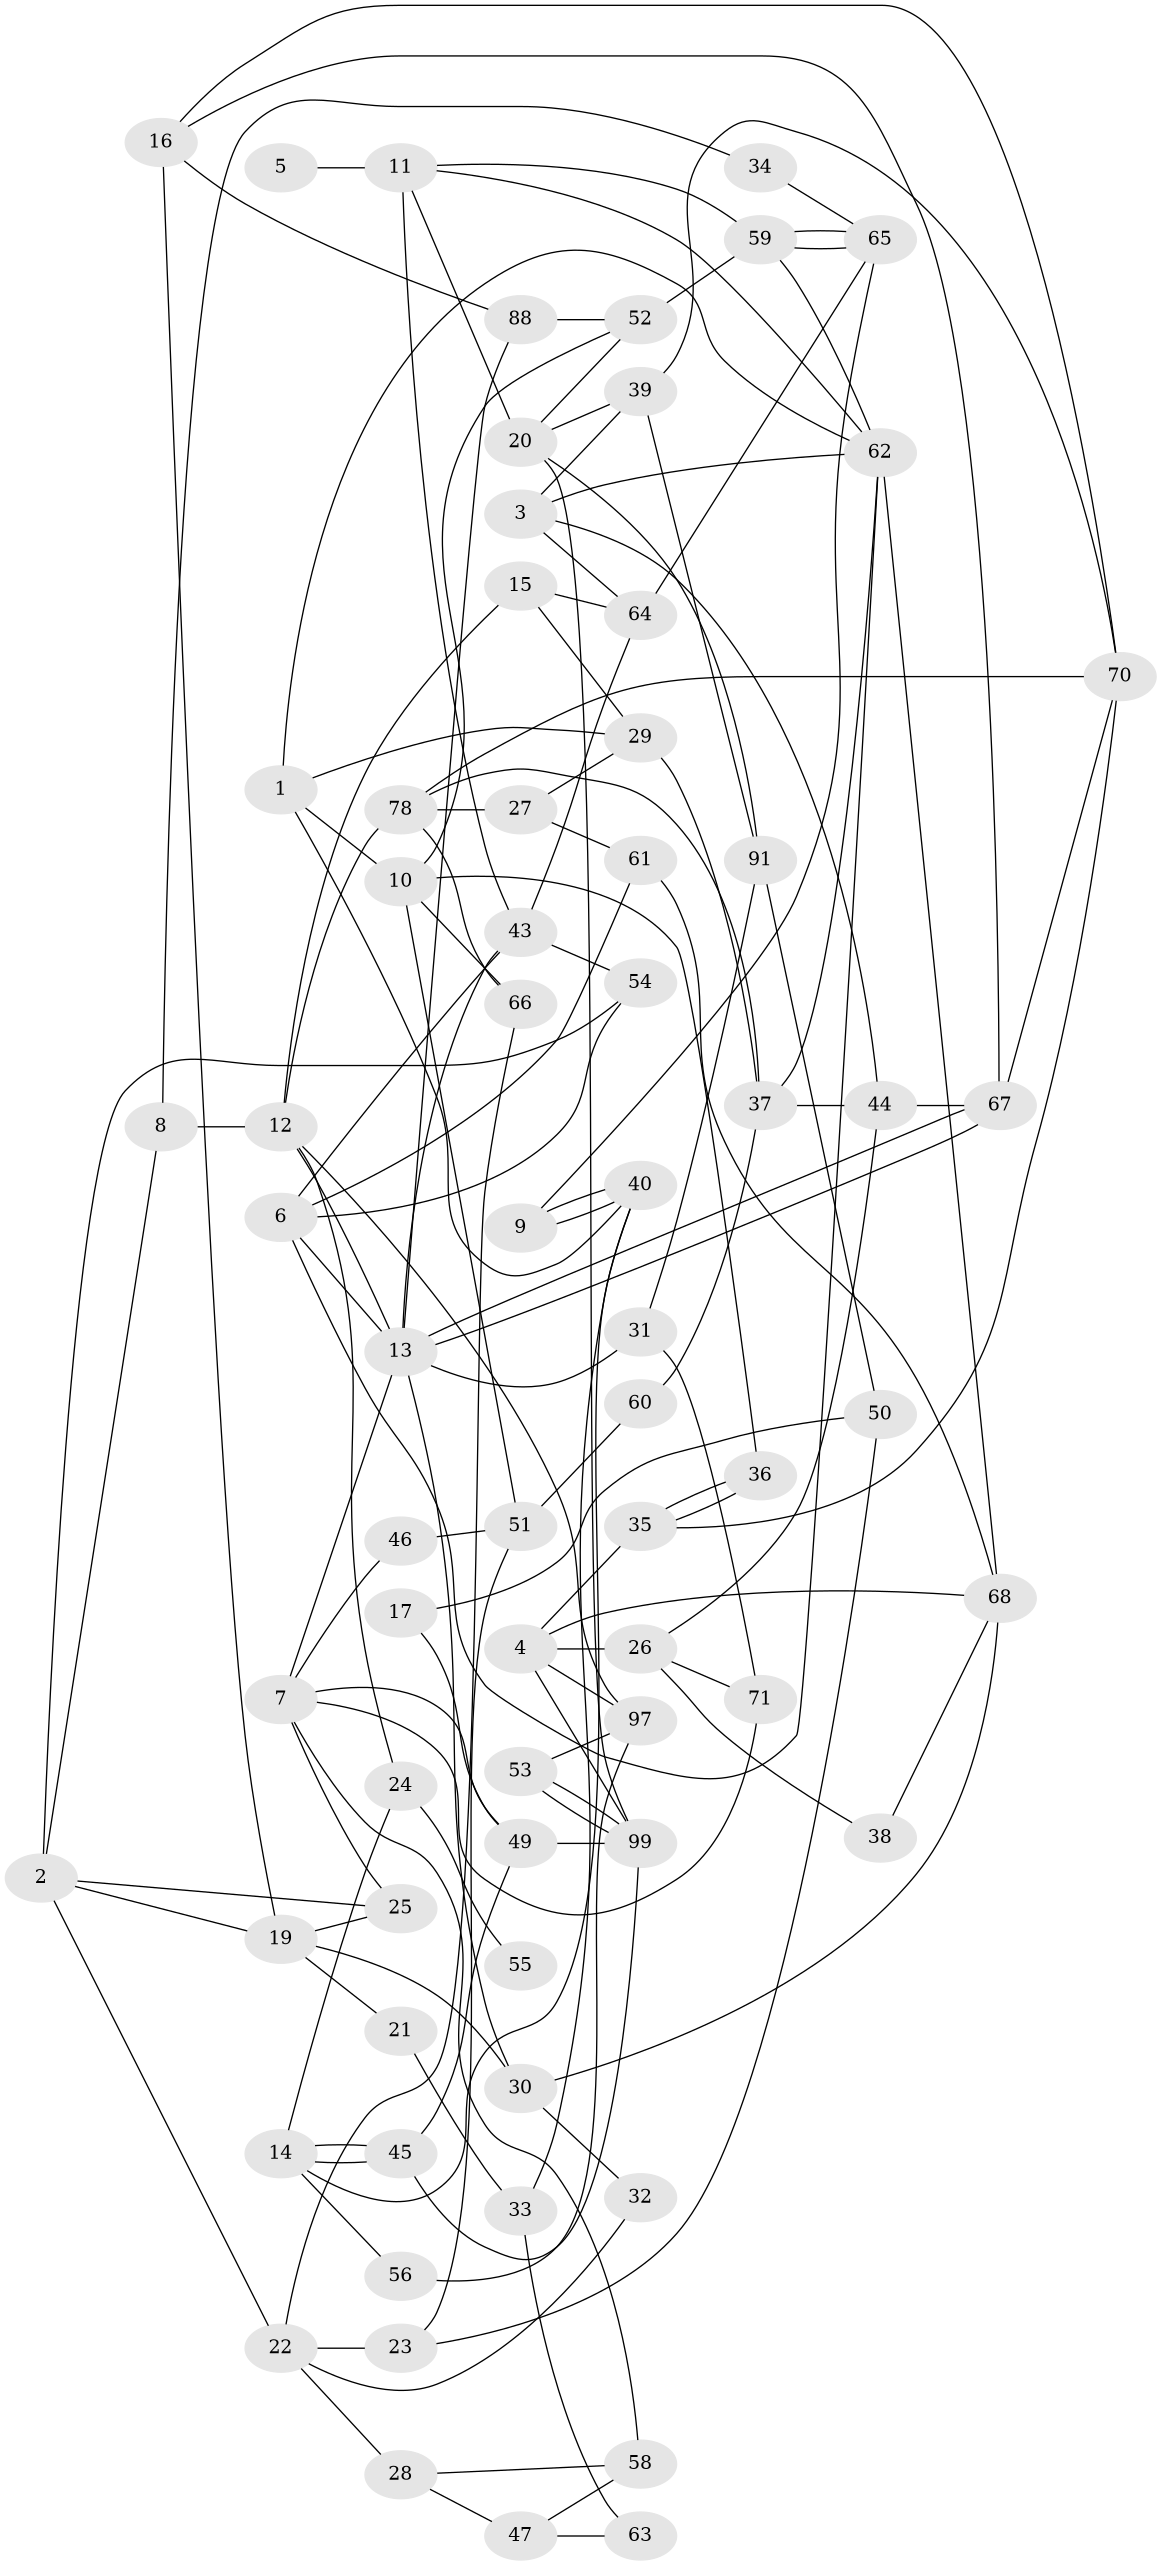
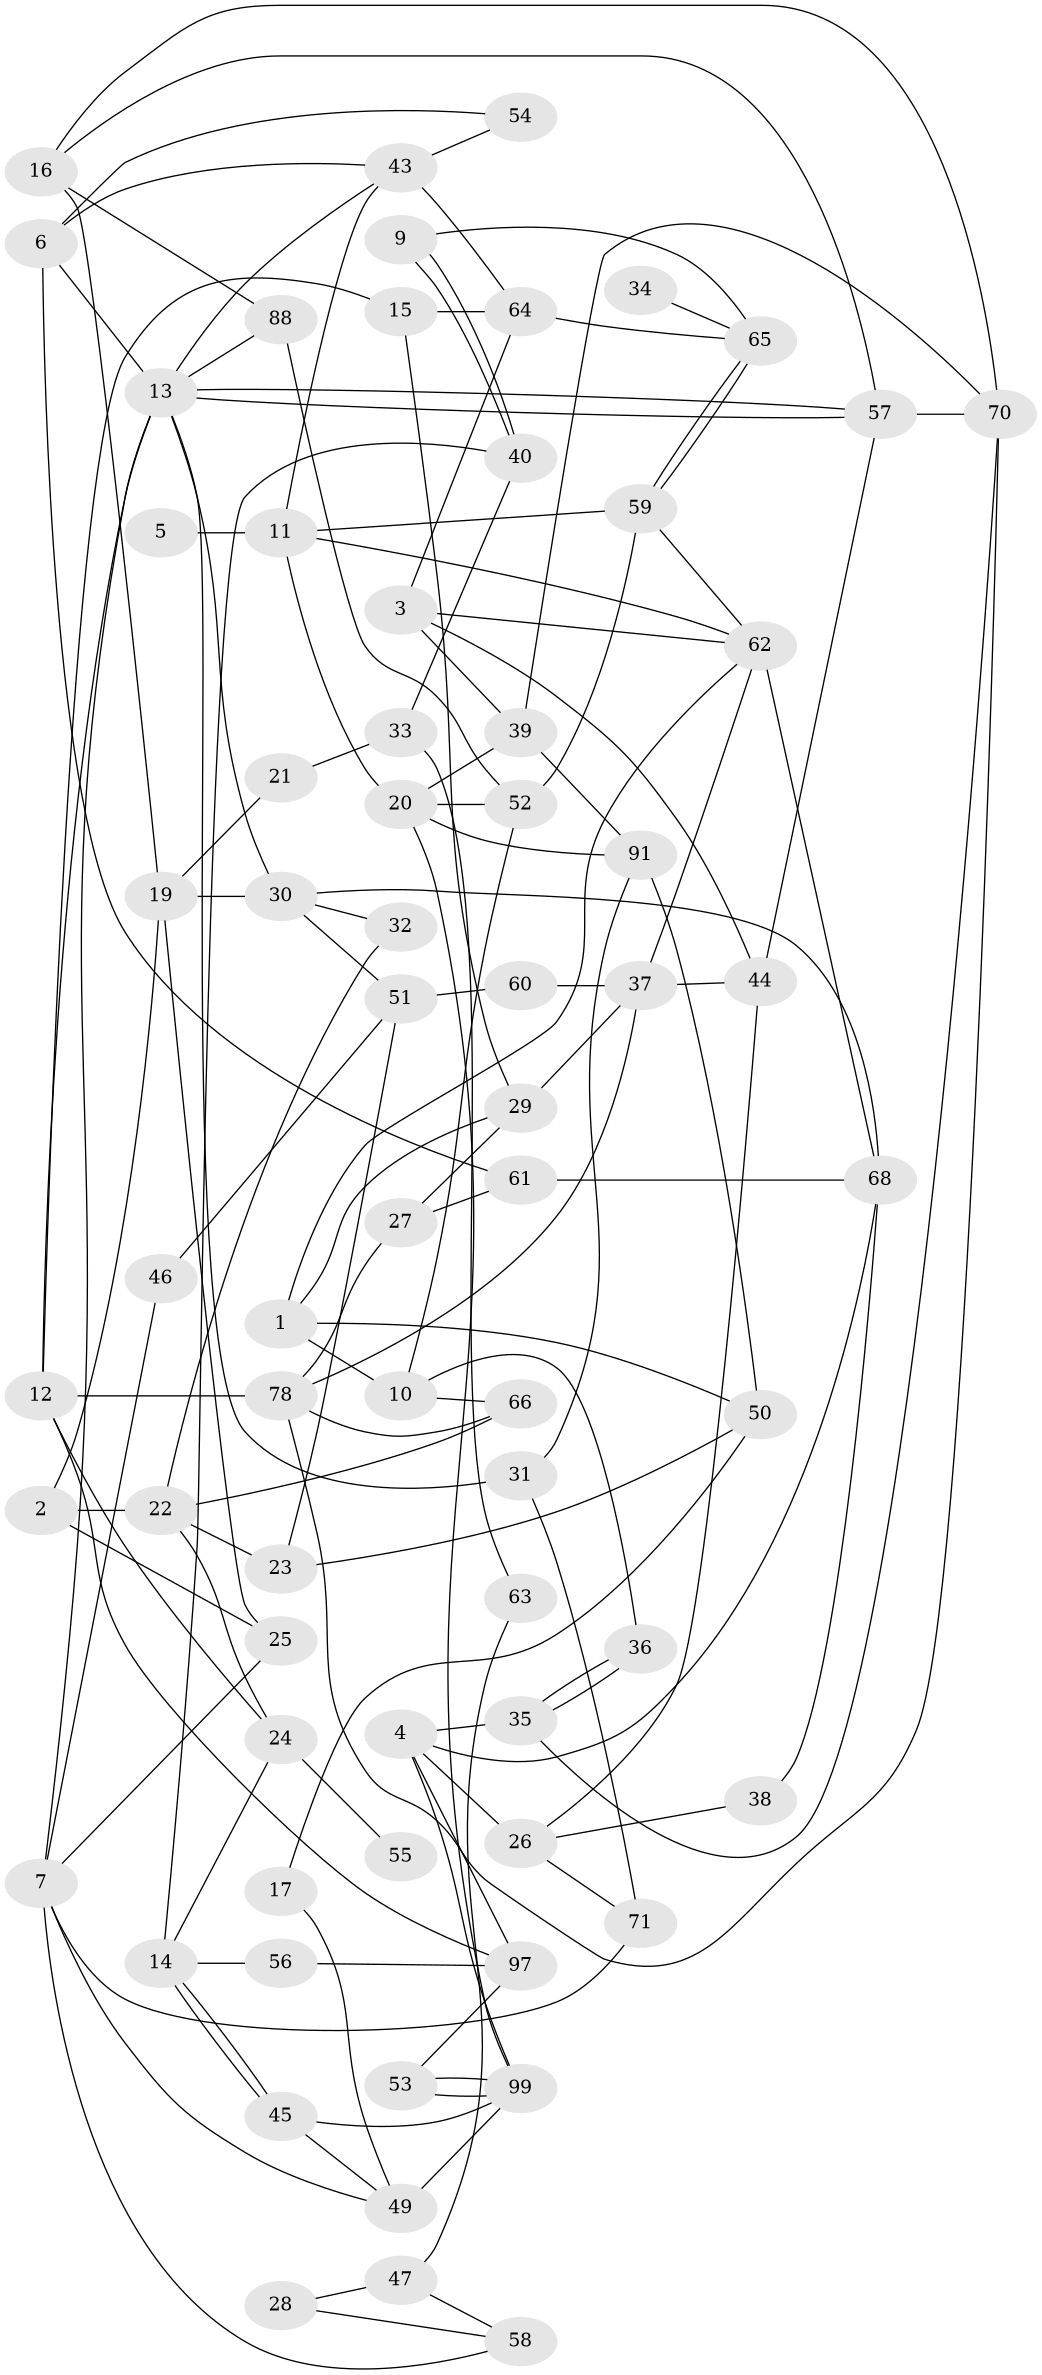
(409, 1033) -> (528, 1337)
(1000, 1106) -> (880, 414)
(161, 1127) -> none
(461, 1204) -> (341, 948)
(91, 1212) -> none
(815, 1525) -> none
(341, 2412) -> (225, 1623)
